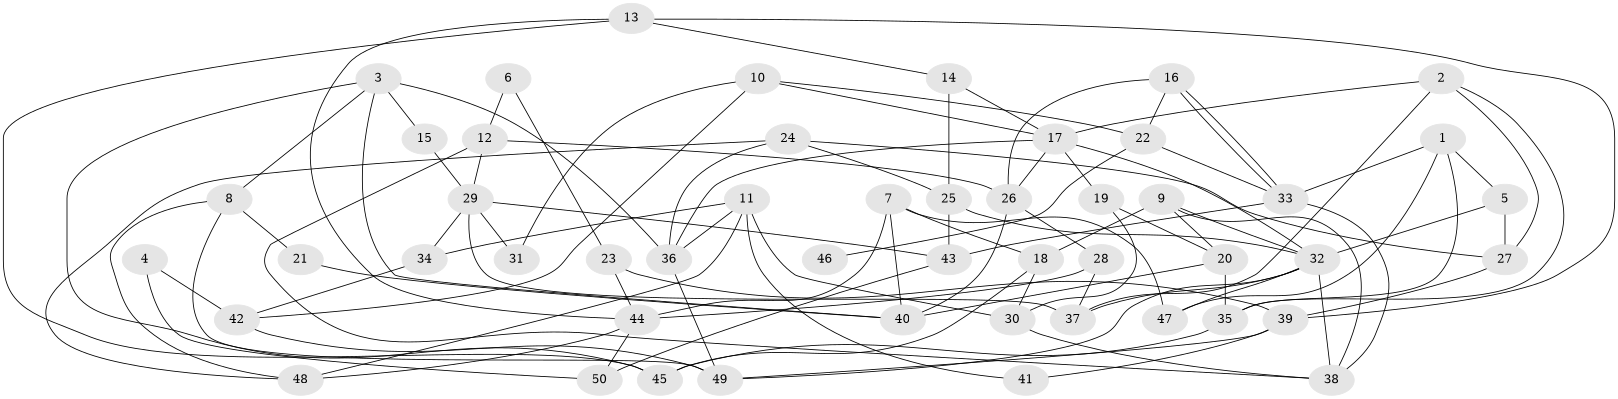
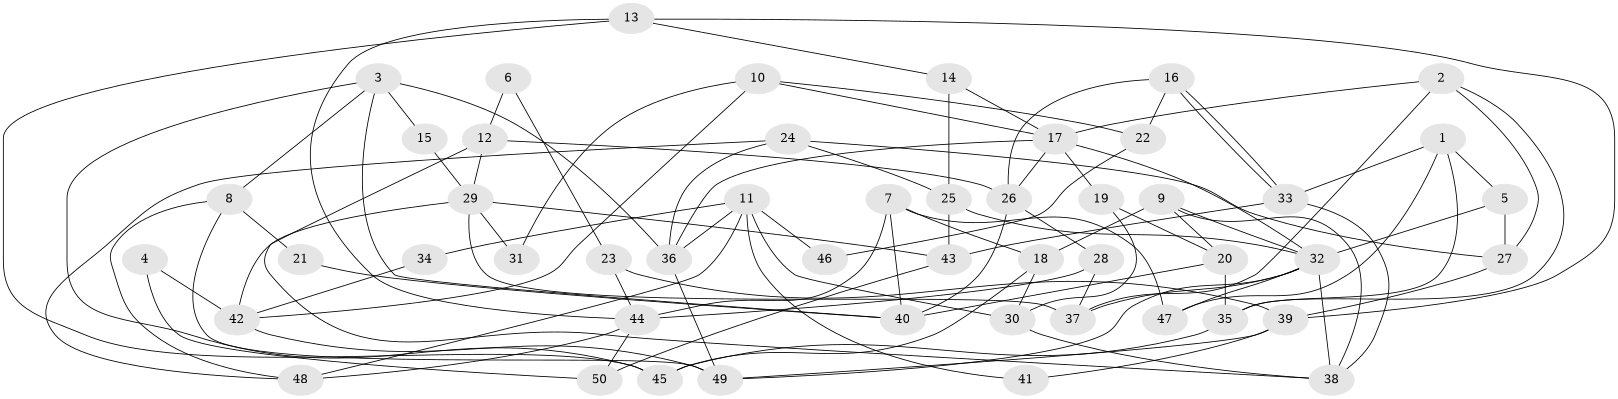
(1214, 169) -> none
(448, 229) -> (324, 224)
none -> (786, 230)
